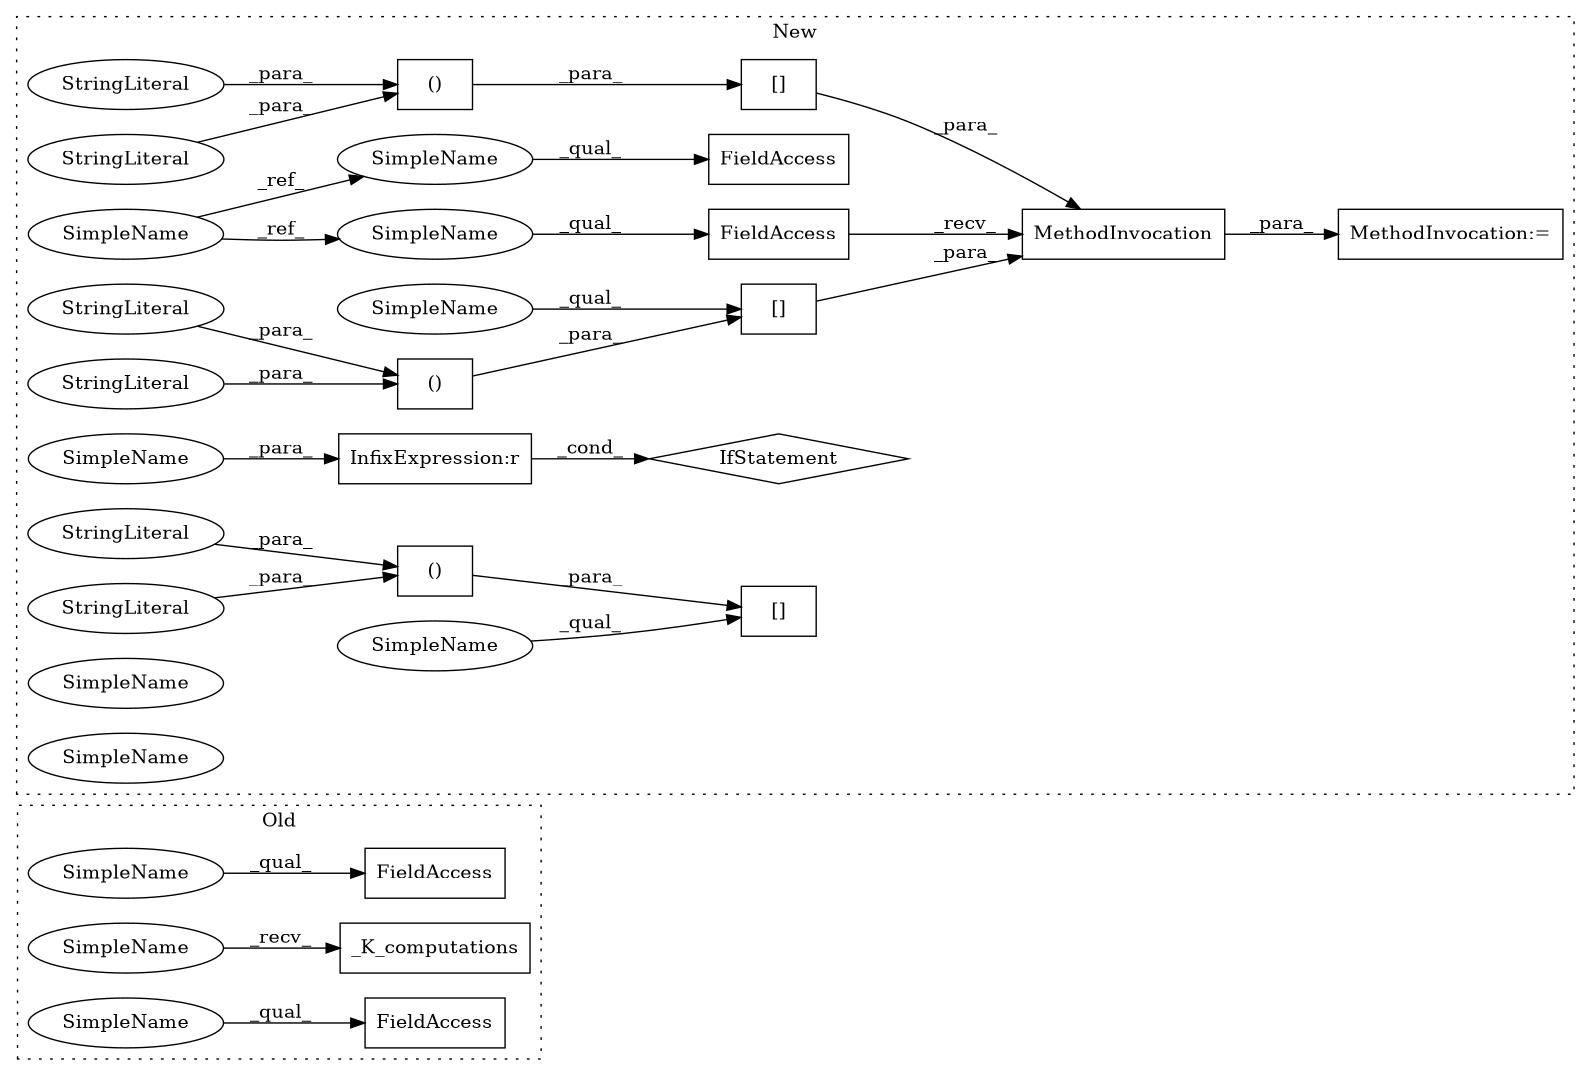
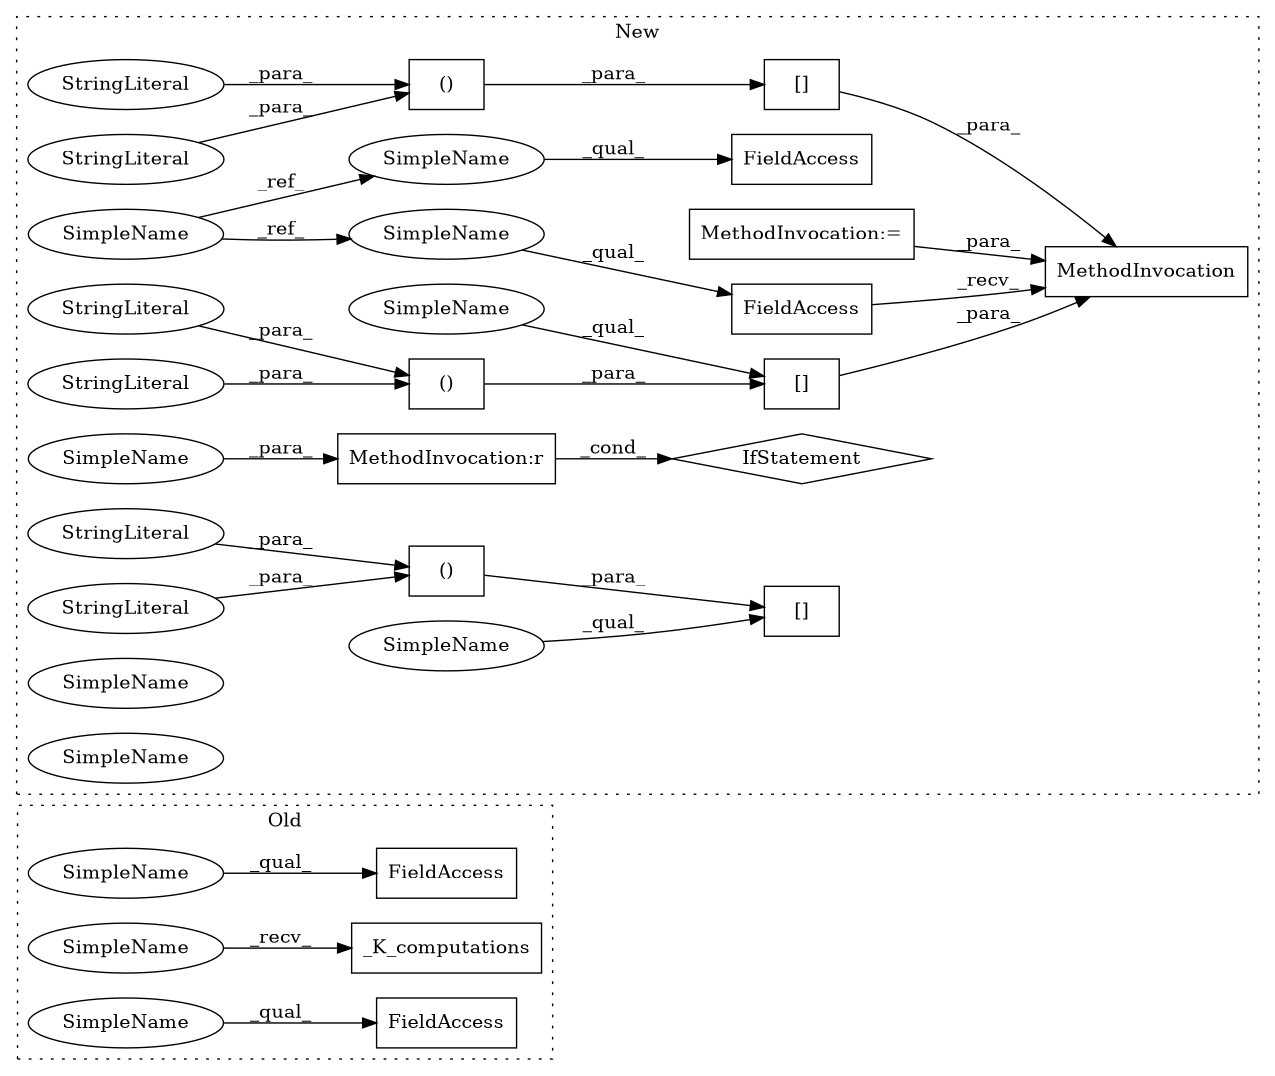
(1275, 234) -> (973, 253)
(435, 459) -> (447, 459)
